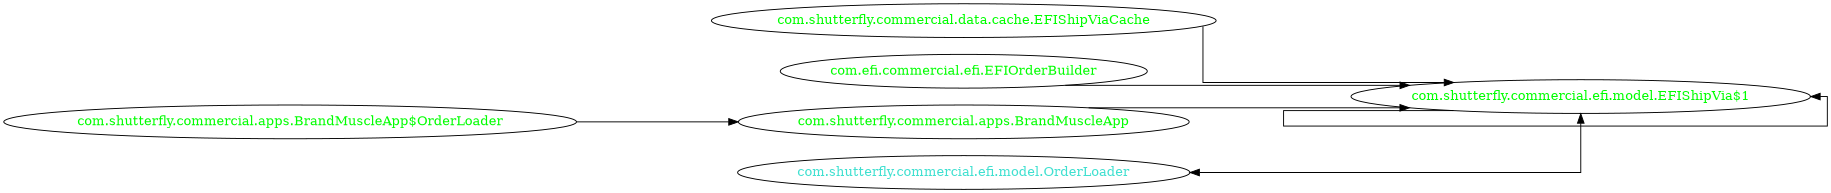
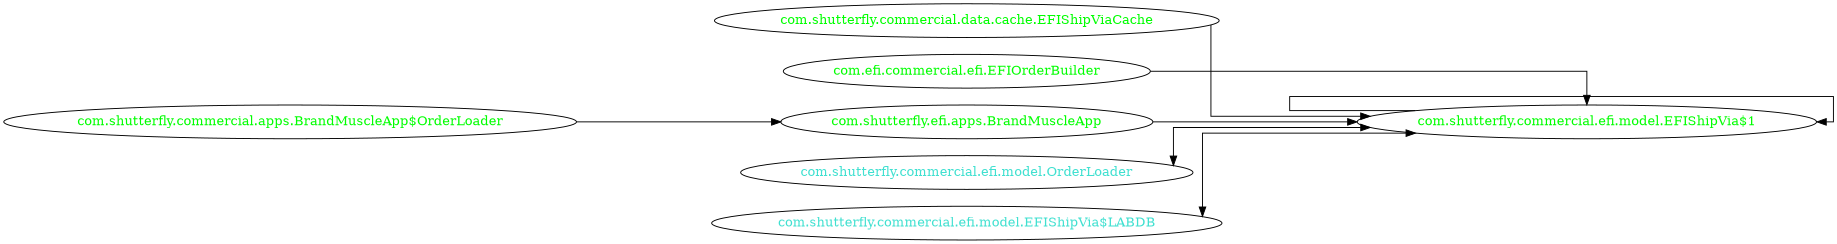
(964, 122) -> (967, 122)
none -> (967, 223)
